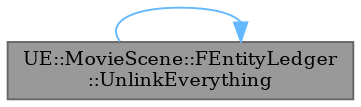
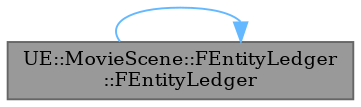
(180, 71) -> (180, 71)
